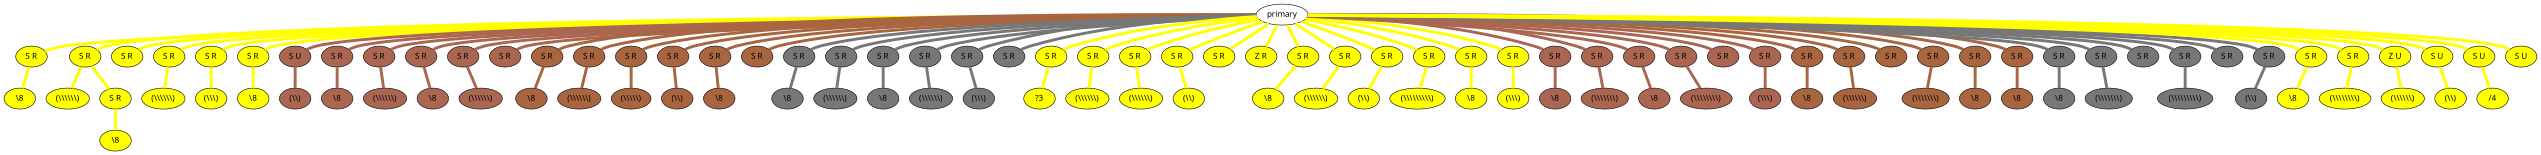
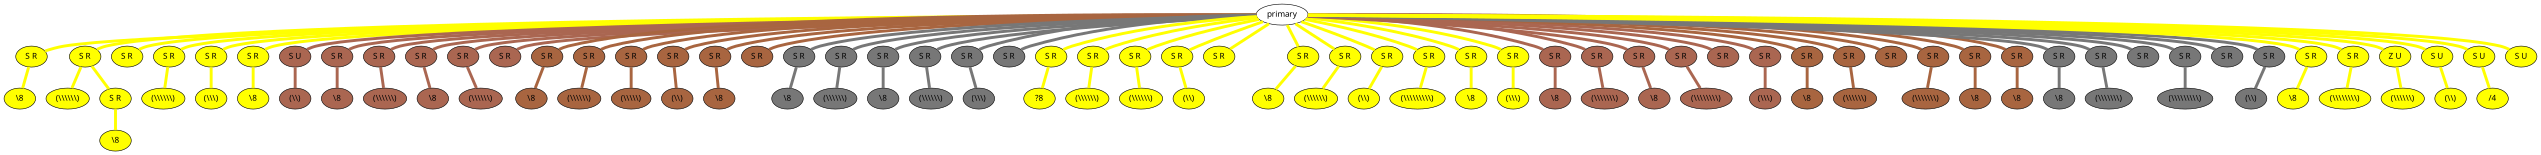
(1261, 57) -> none
(1040, 99) -> (1040, 99)
